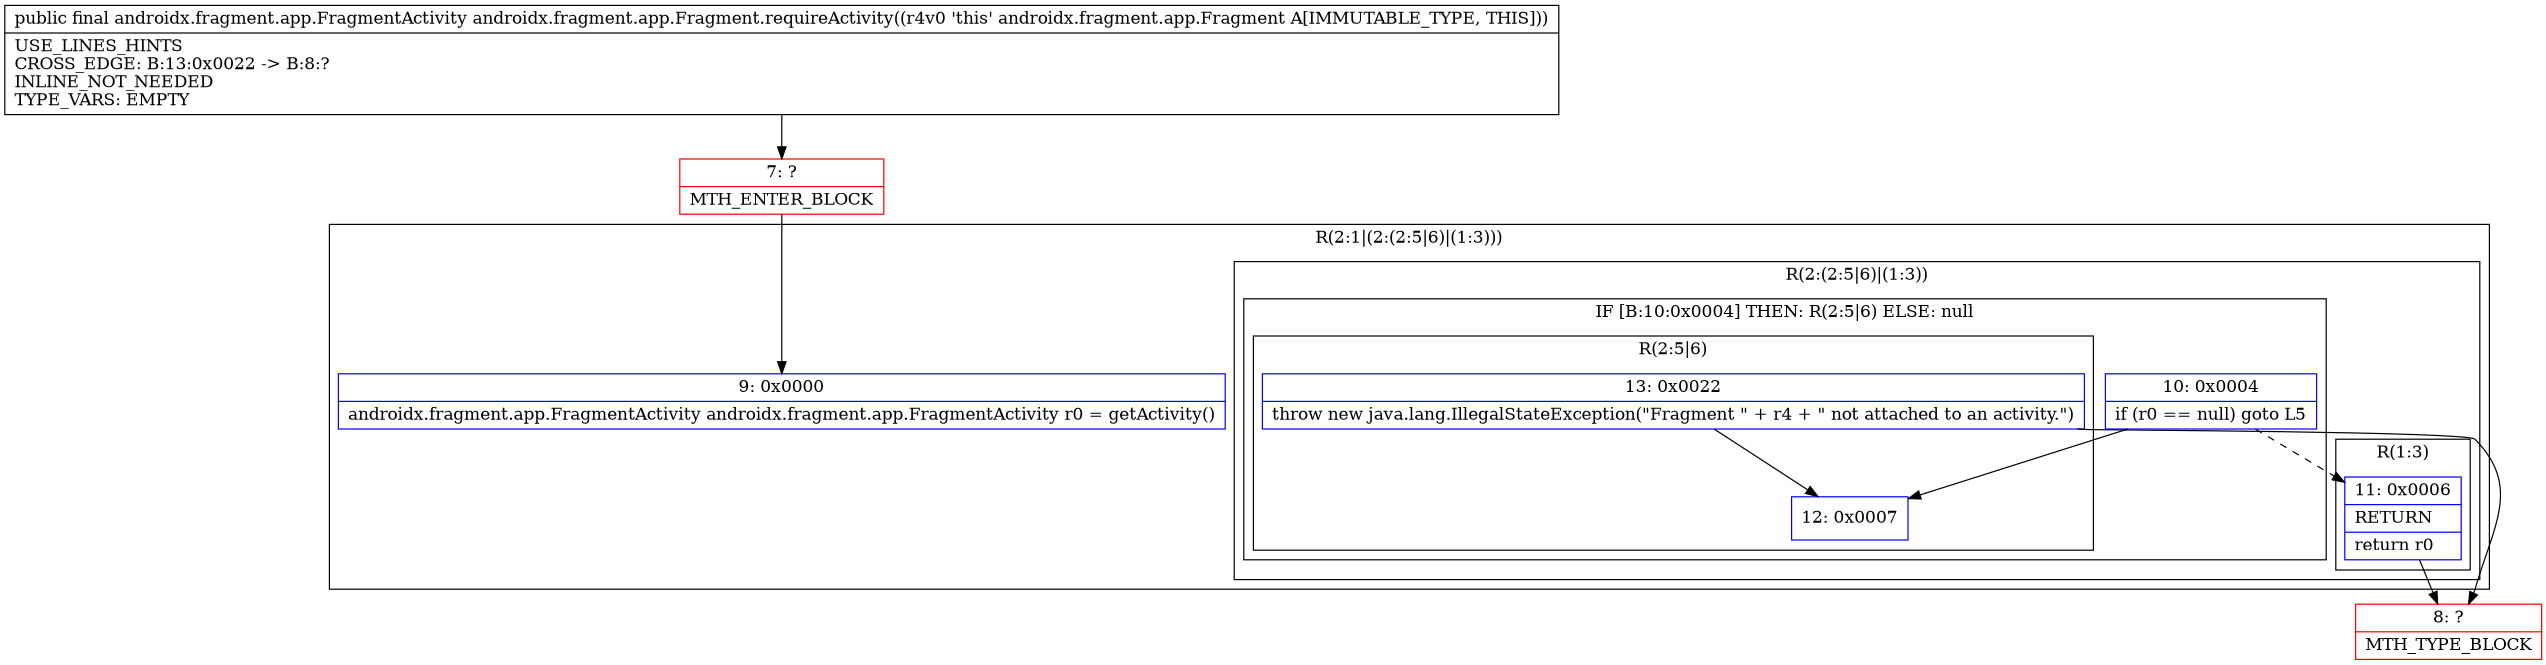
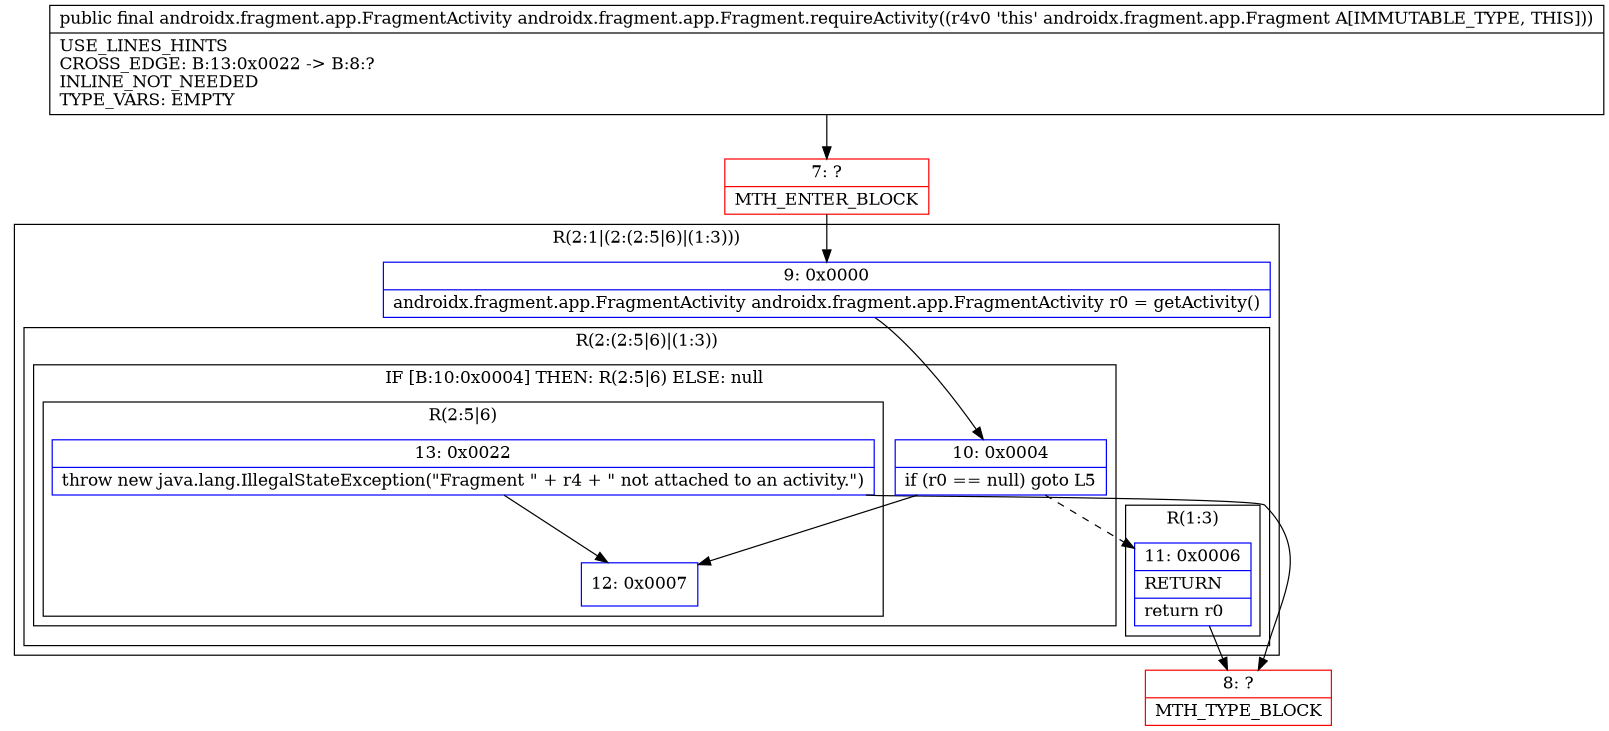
none -> (932, 373)
